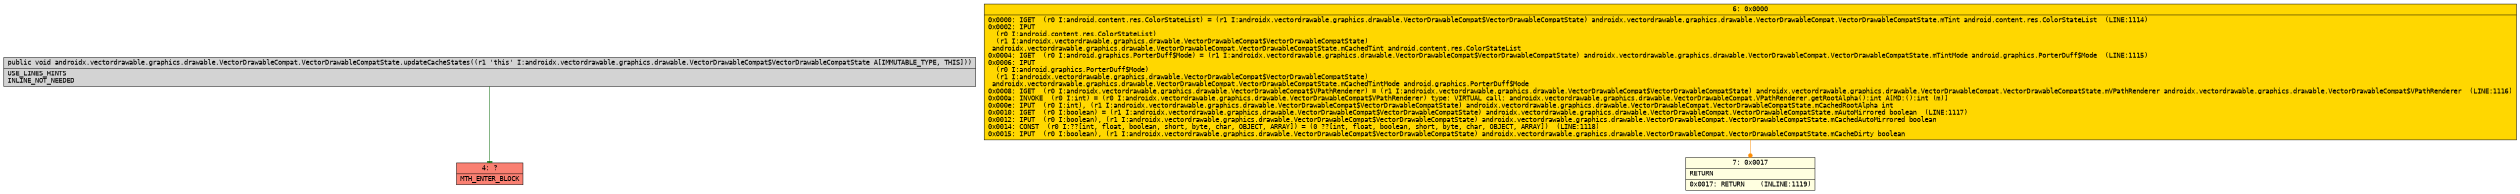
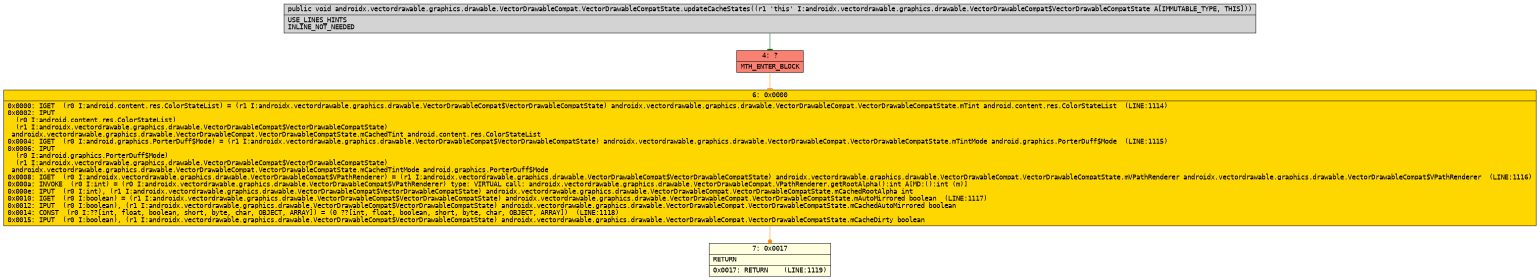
none -> (770, 80)
(1750, 185) -> (770, 271)
